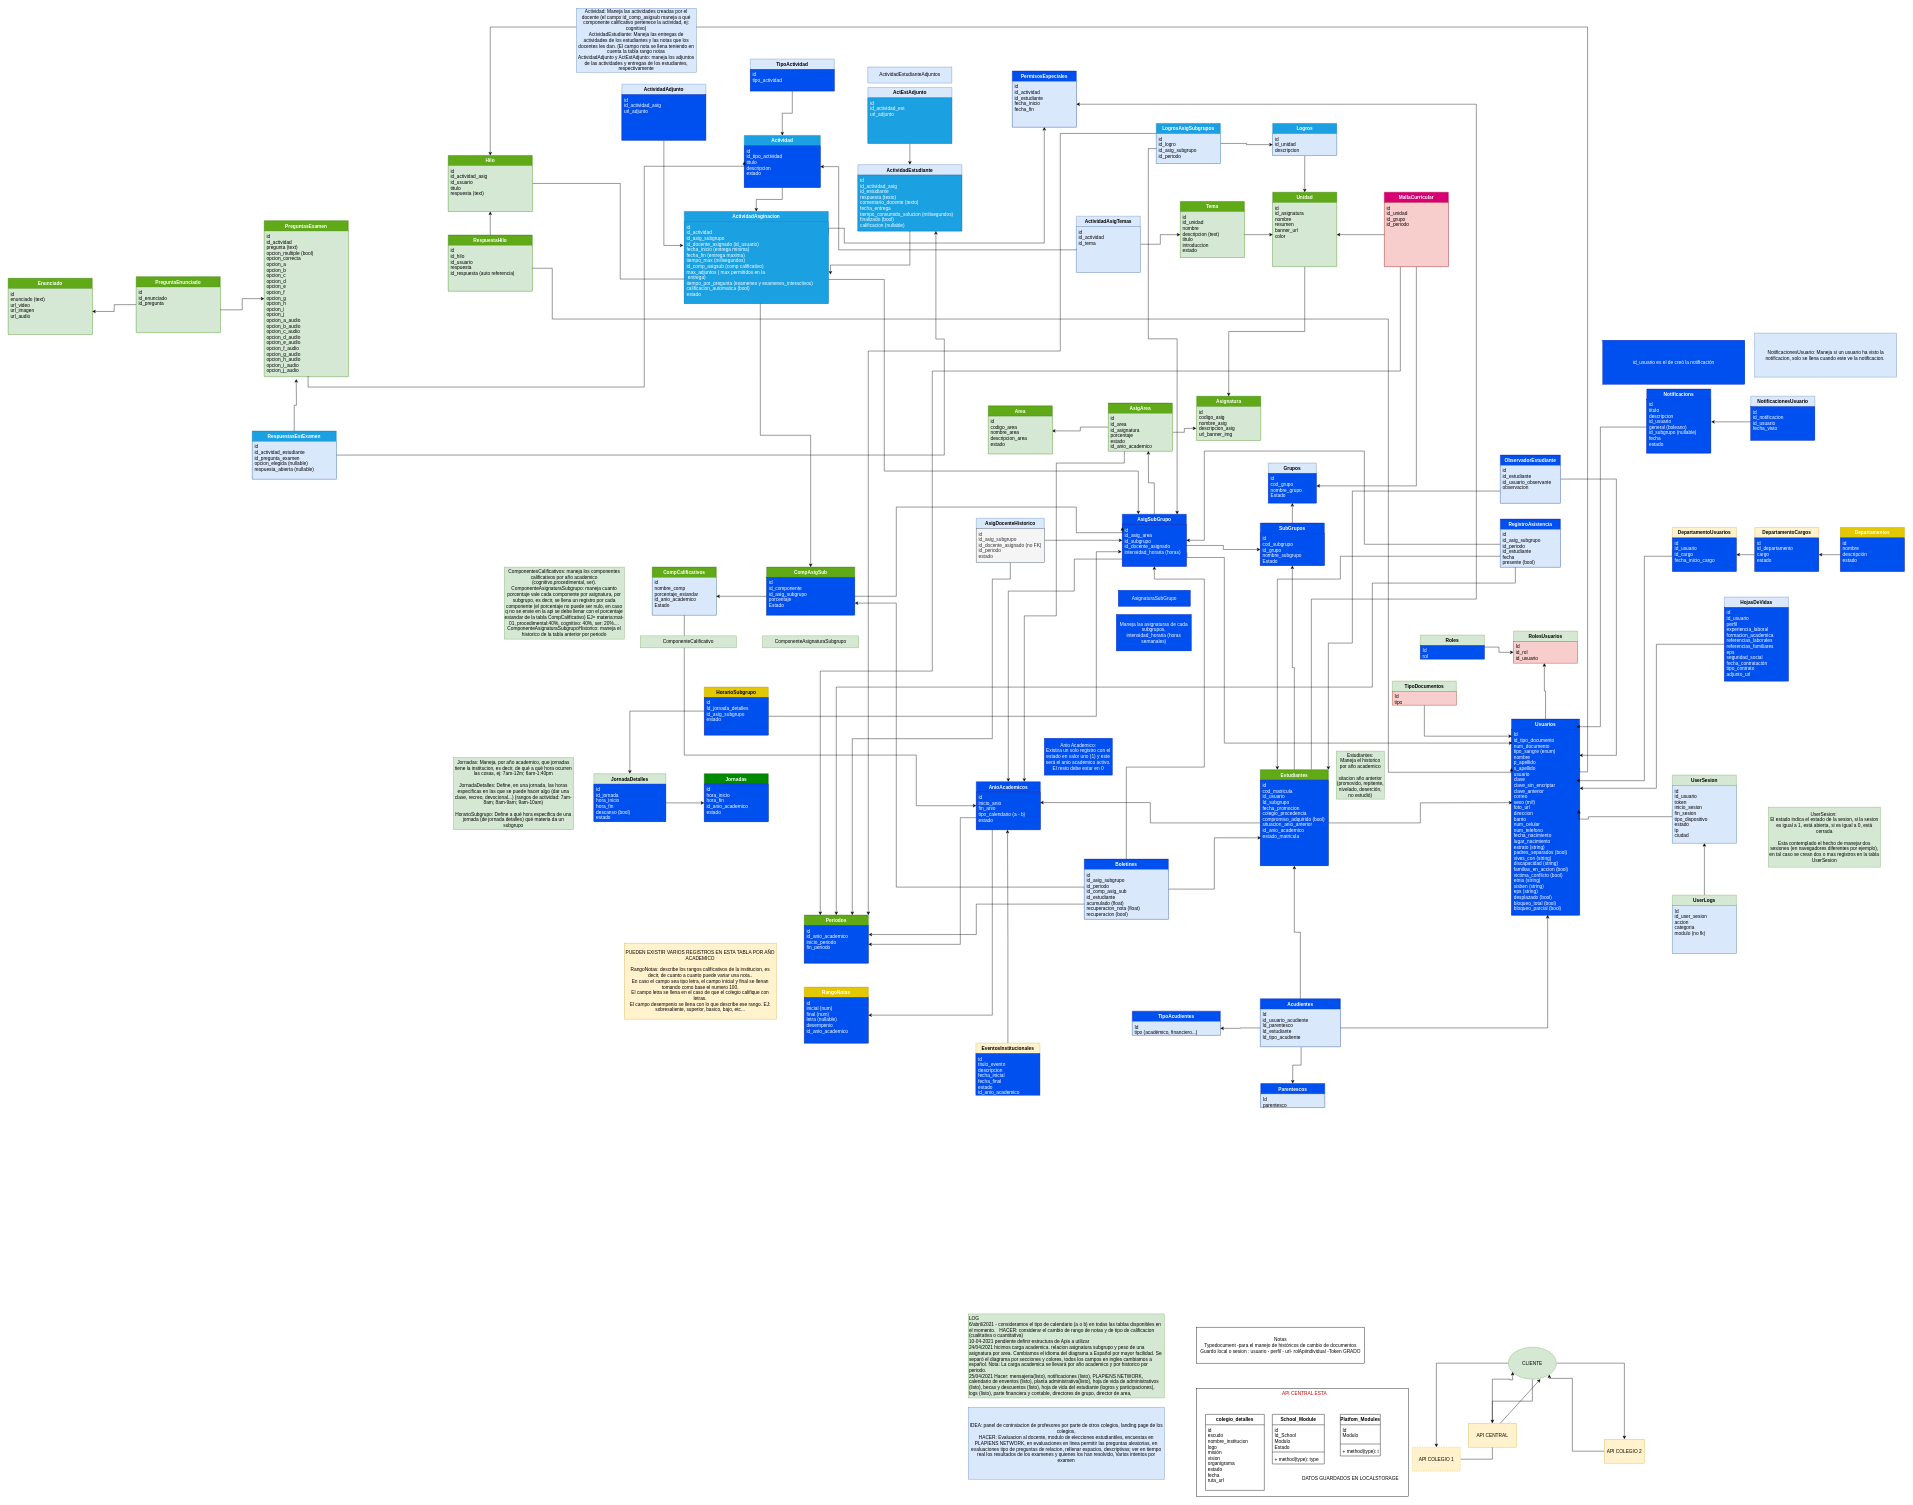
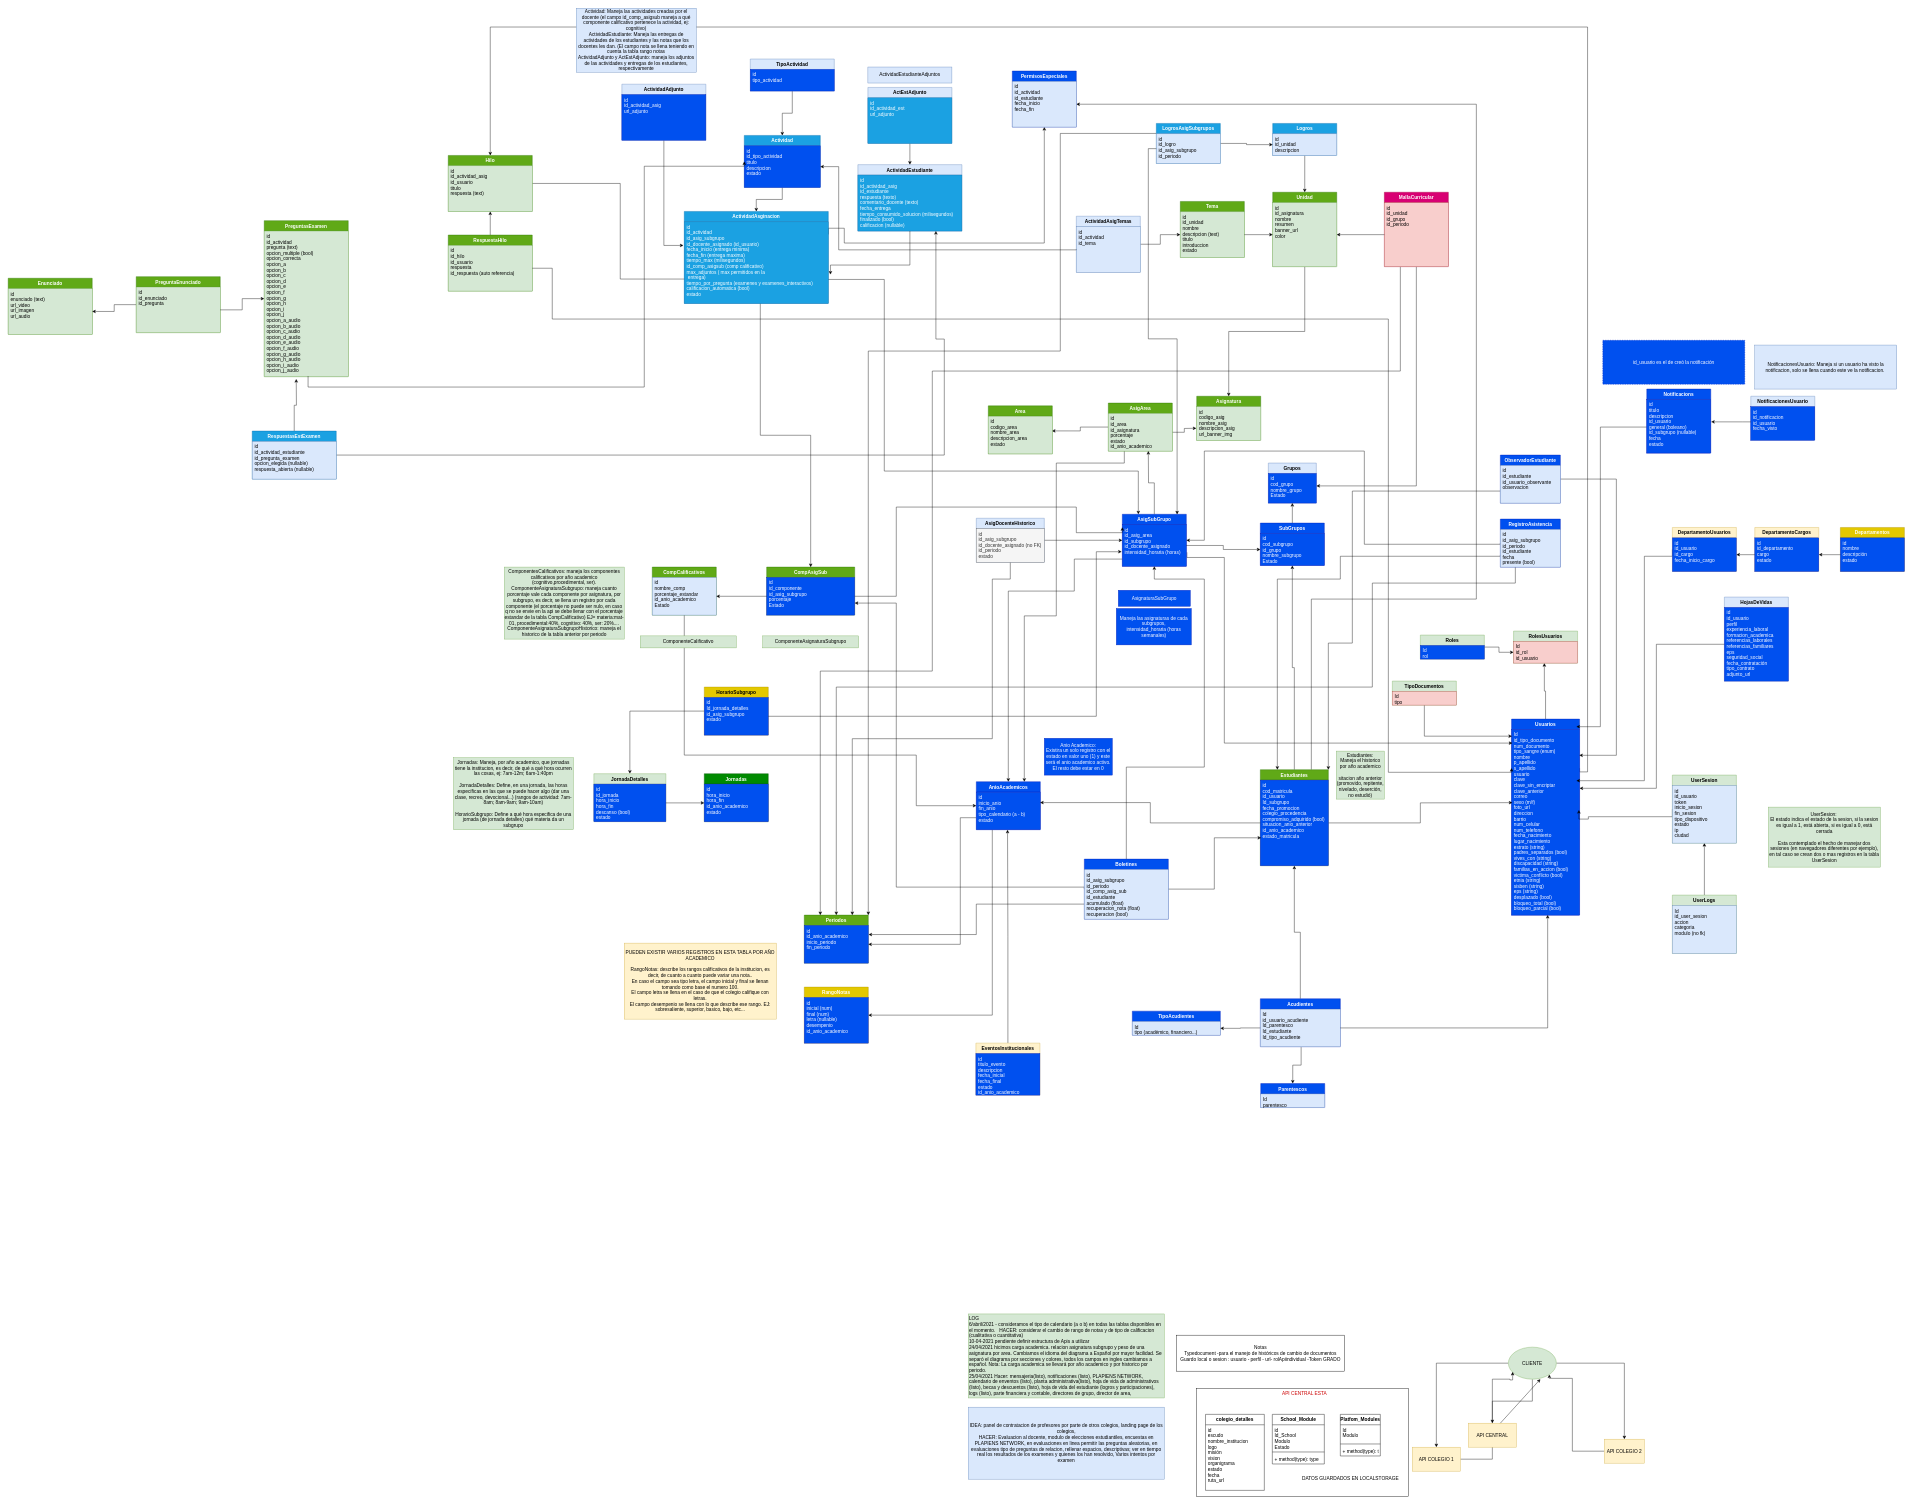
(1826, 355) -> (1826, 367)
(1674, 362) -> (1674, 362)
(1154, 633) -> (1154, 627)
(1280, 1345) -> (1260, 1353)
(1436, 1459) -> (1436, 1459)
